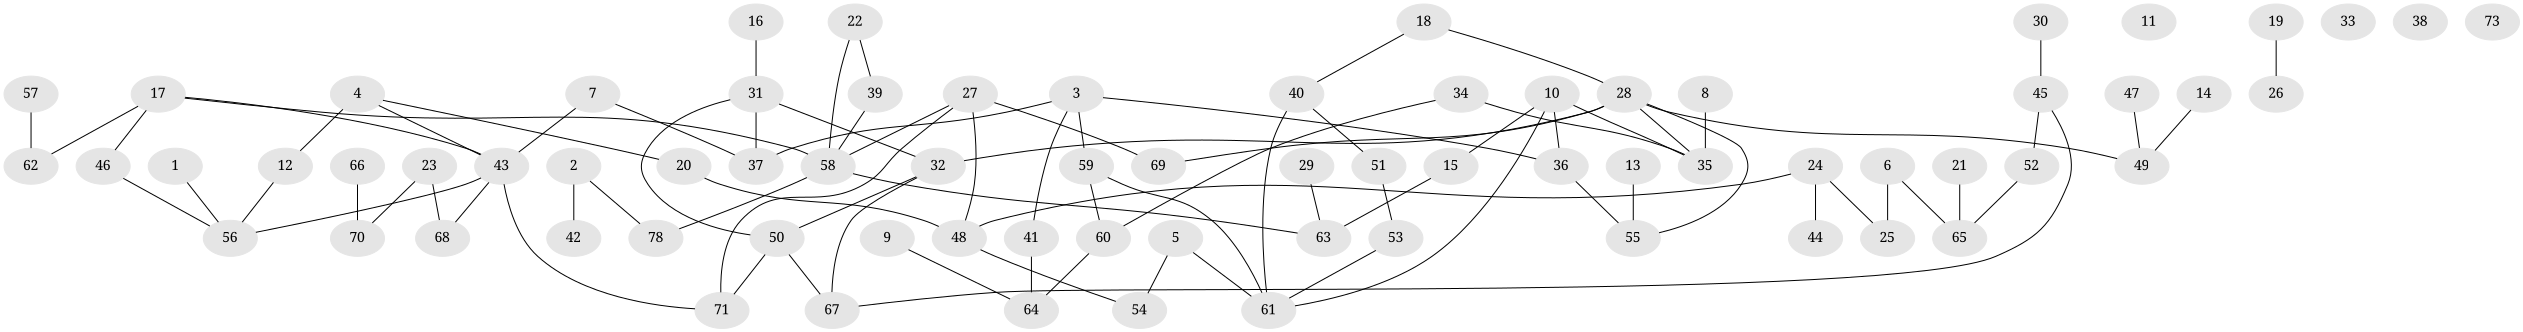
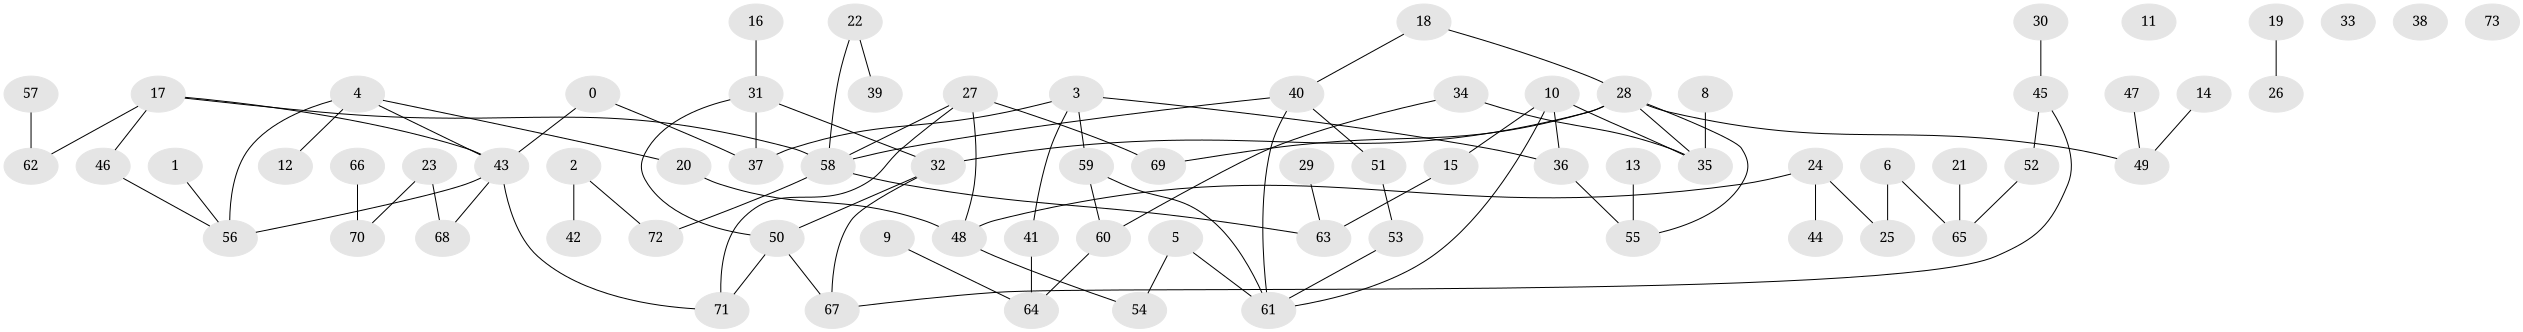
(593, 94) -> (593, 94)
(854, 126) -> (1071, 122)
(258, 202) -> (256, 140)
(656, 238) -> (656, 238)
